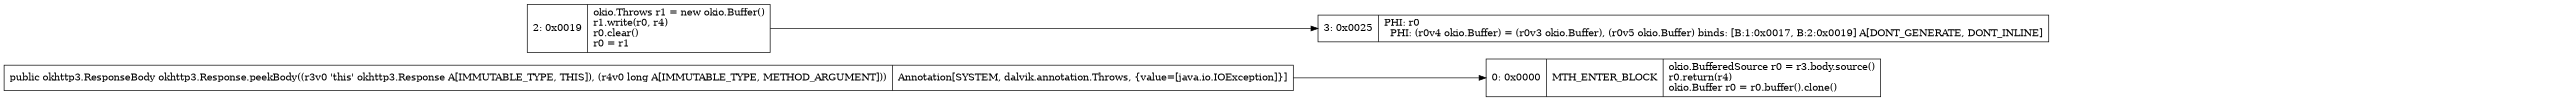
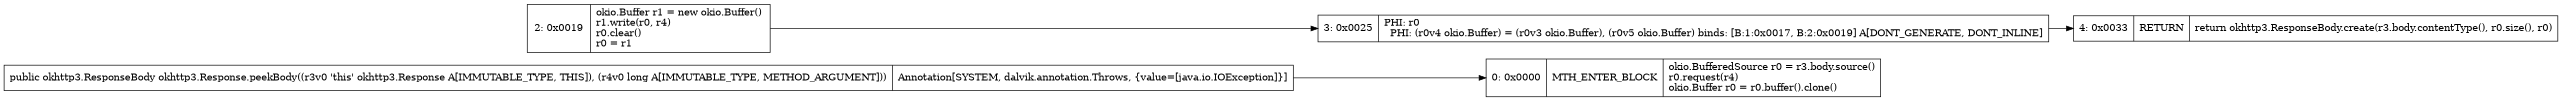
(679, 13) -> (679, 13)
none -> (2316, 28)
(1701, 78) -> (1704, 78)
